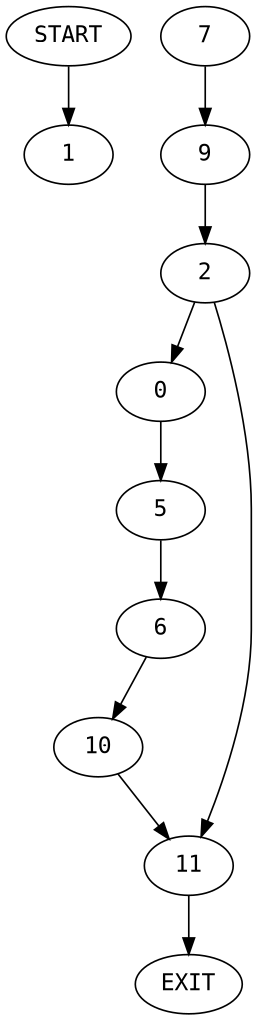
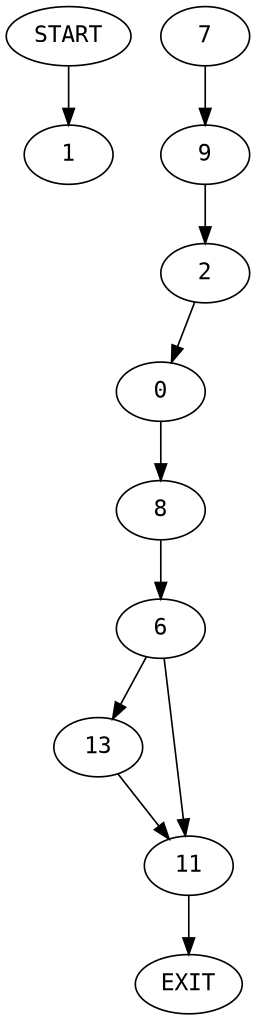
(161, 510) -> (161, 510)
(251, 563) -> (174, 739)
(98, 747) -> (98, 747)
